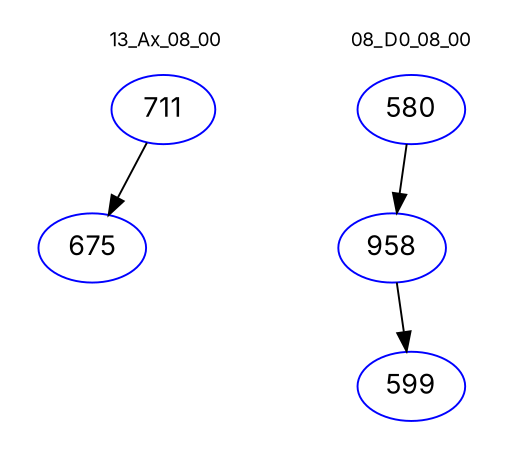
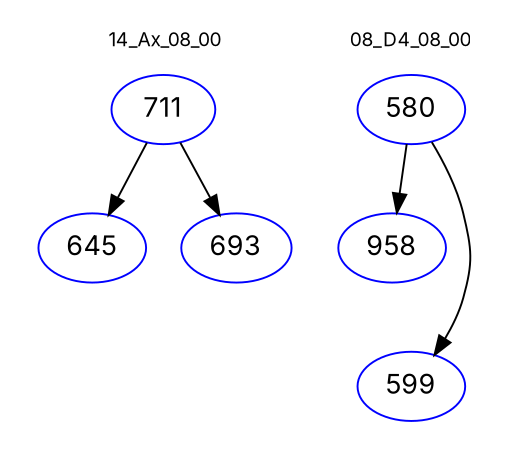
(165, 41) -> (165, 41)
(411, 41) -> (411, 41)
(92, 248) -> (92, 248)
none -> (236, 248)
(400, 307) -> (469, 239)
